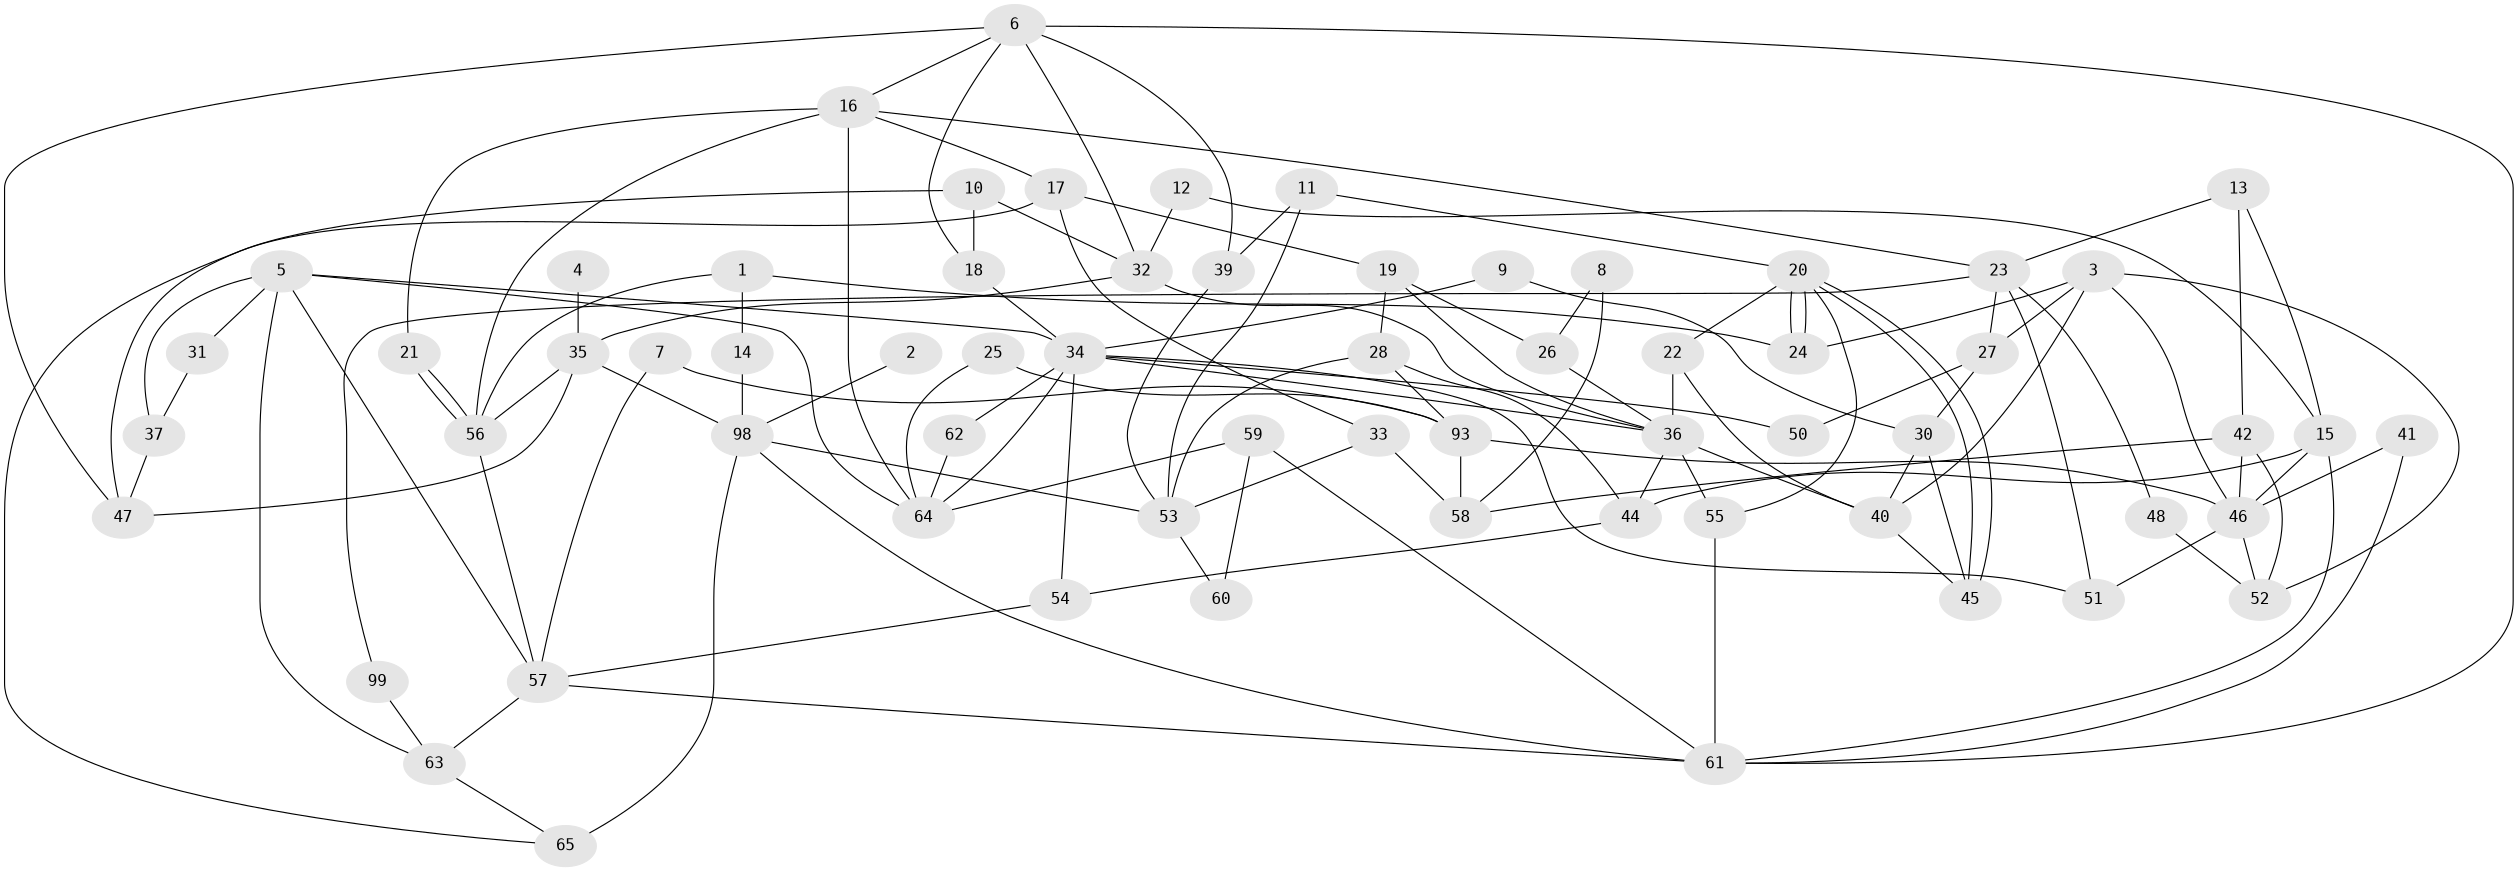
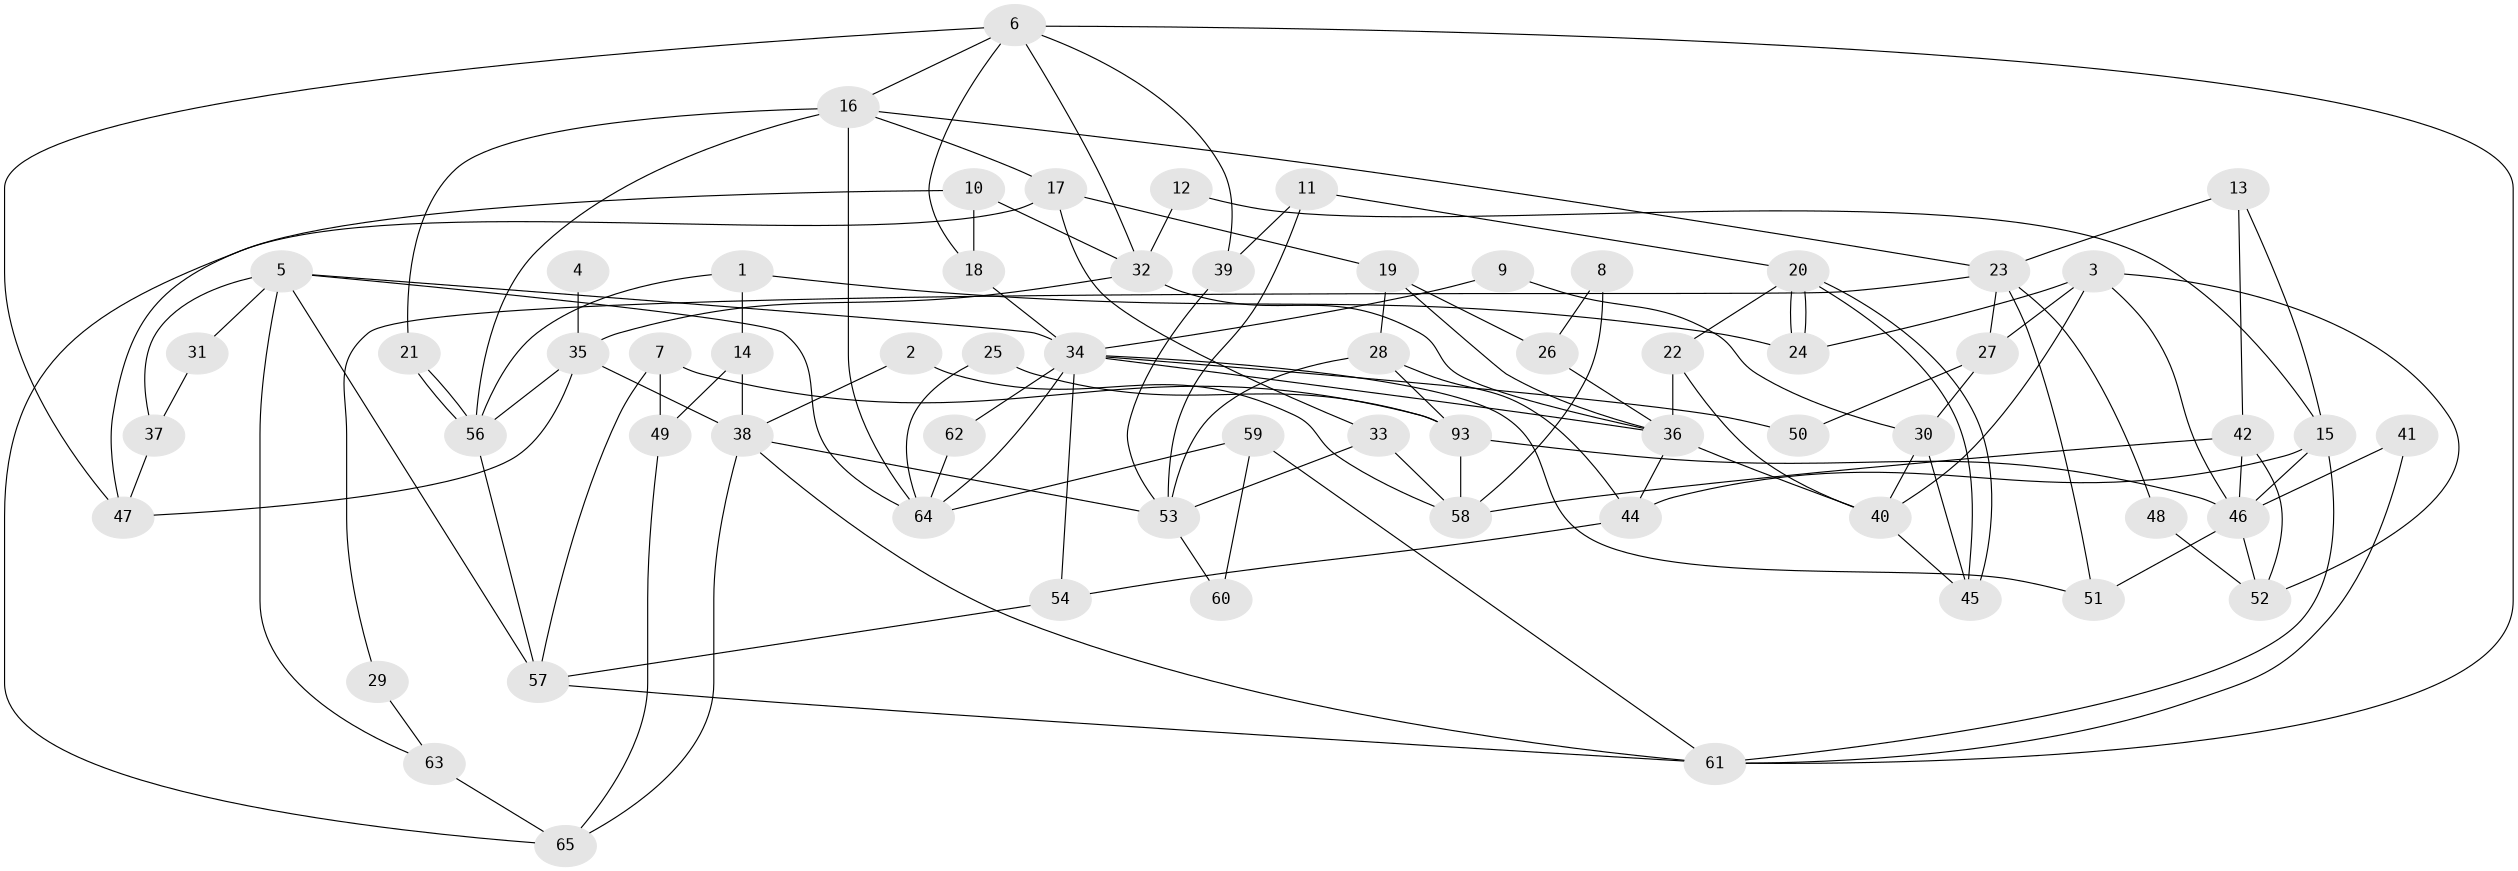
none -> (1265, 404)
none -> (660, 436)
(742, 436) -> (742, 436)
(1715, 518) -> none
(377, 682) -> (377, 682)
(486, 723) -> none
